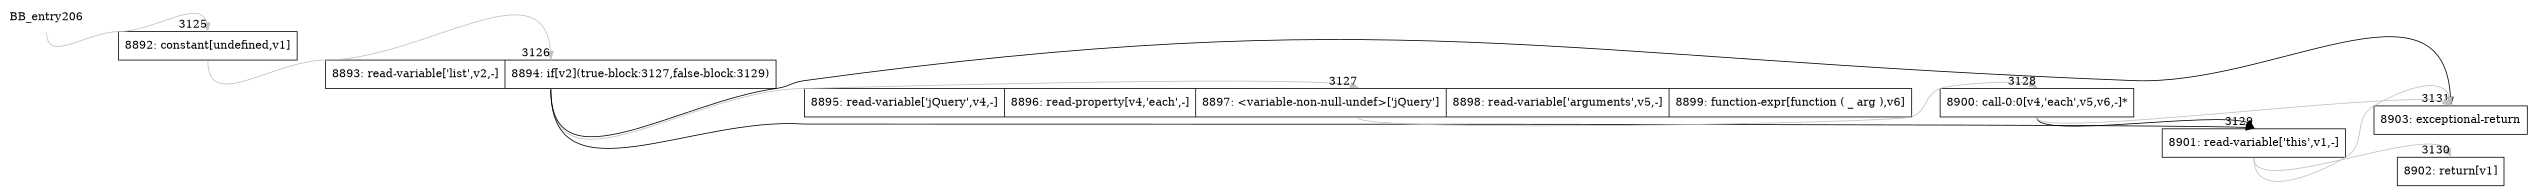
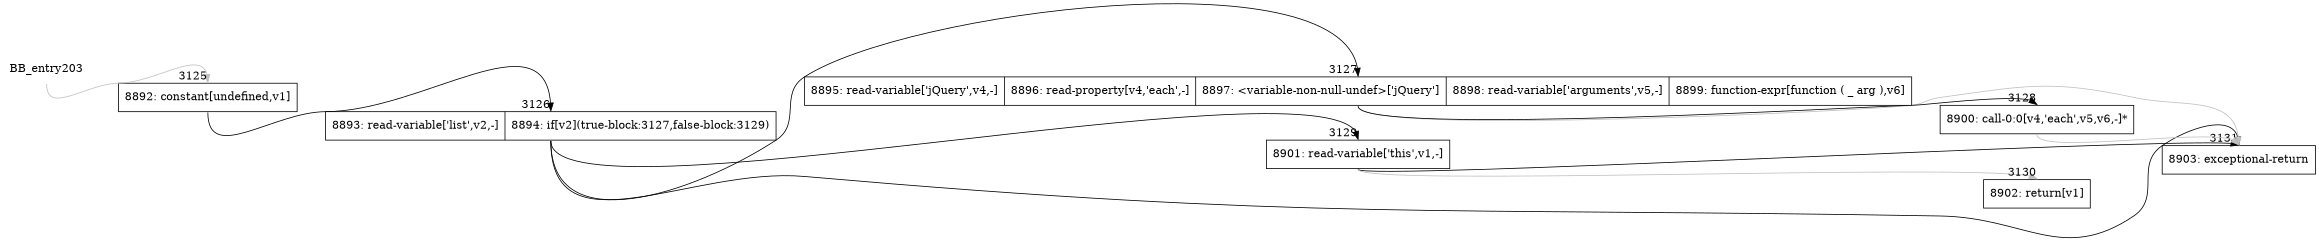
(47, 17) -> (47, 69)
(383, 51) -> (383, 103)
(931, 85) -> (917, 36)
none -> (1941, 97)
(1872, 120) -> (1694, 115)
(2142, 123) -> none
(2357, 144) -> (1794, 157)
